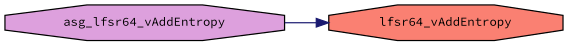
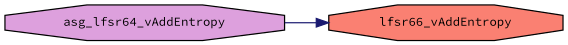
(446, 23) -> (446, 23)
